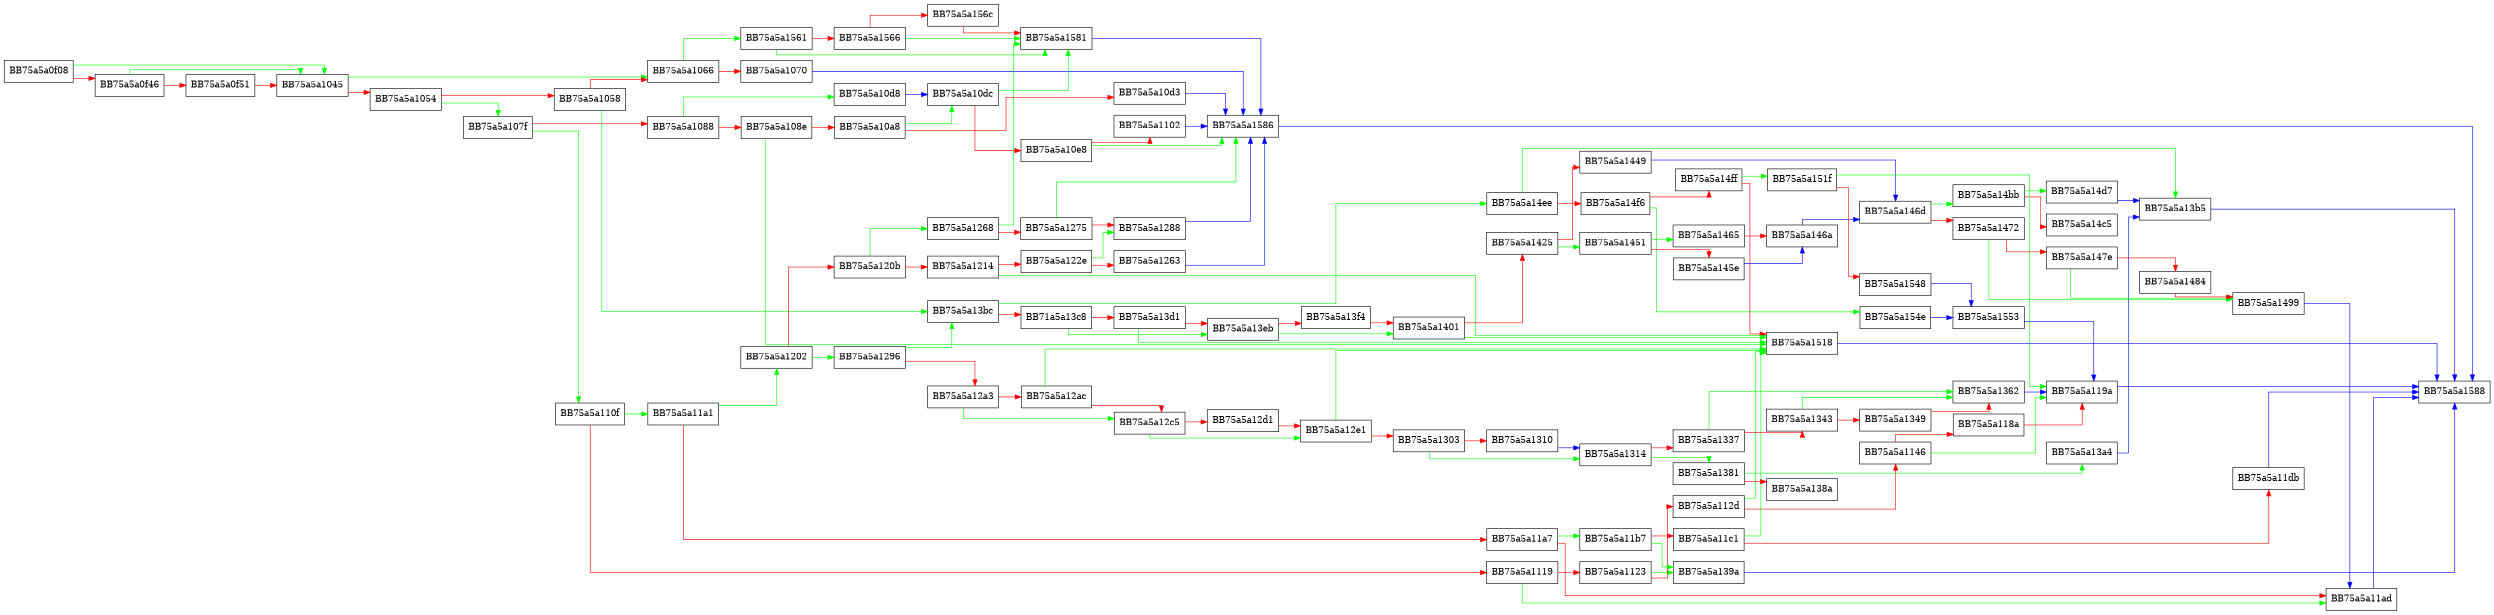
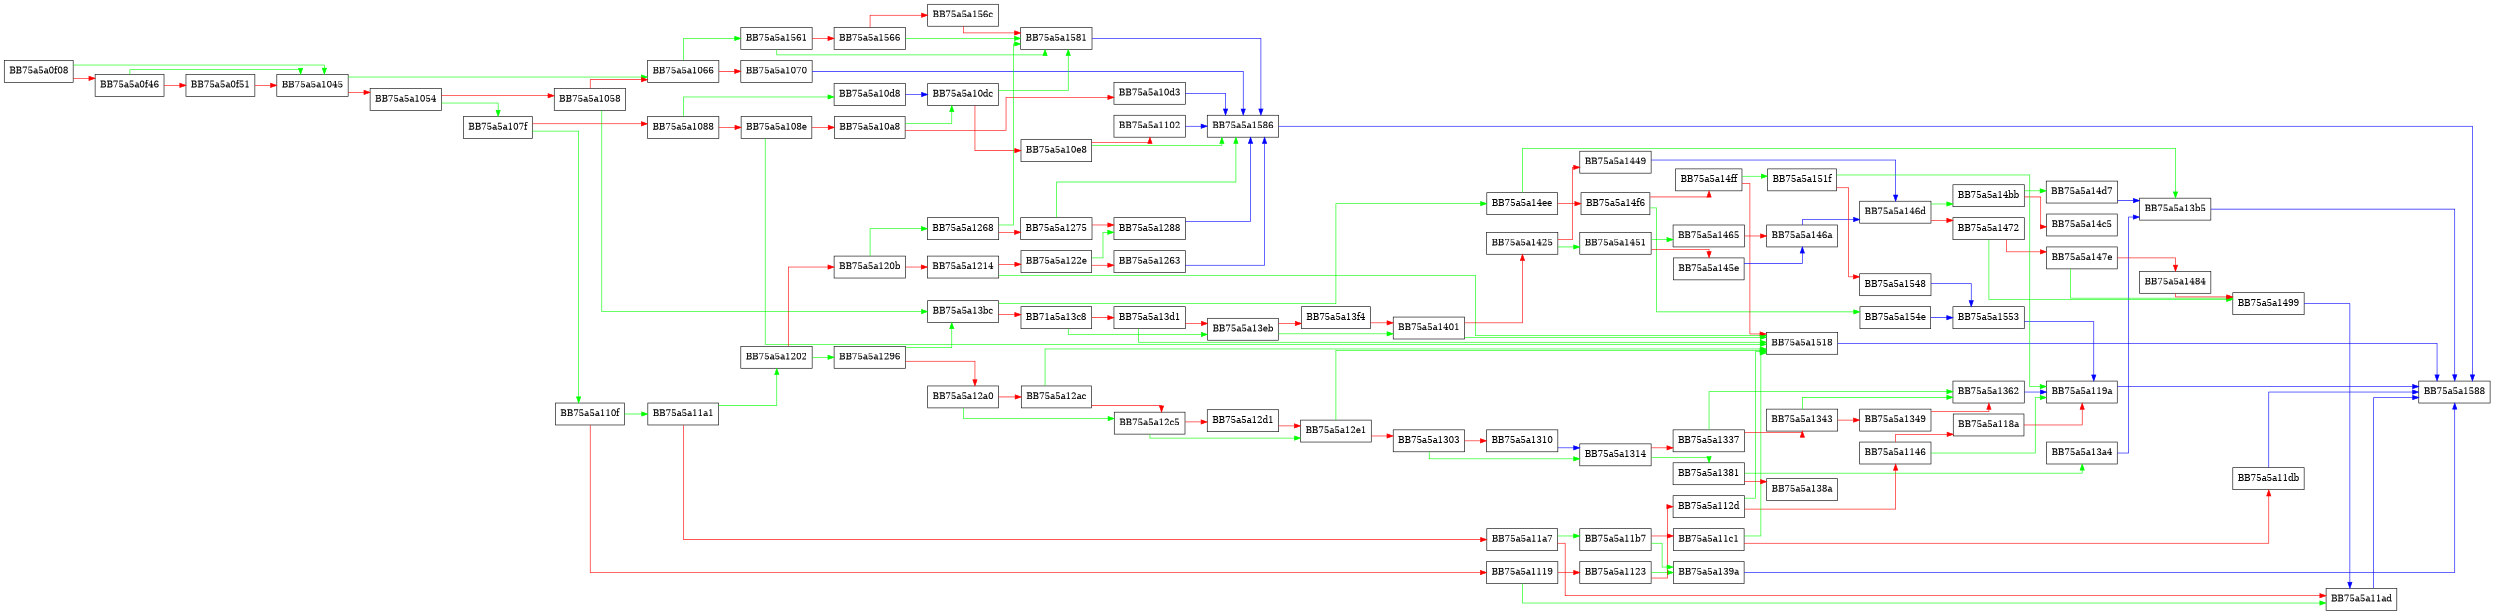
(963, 397) -> (963, 397)
